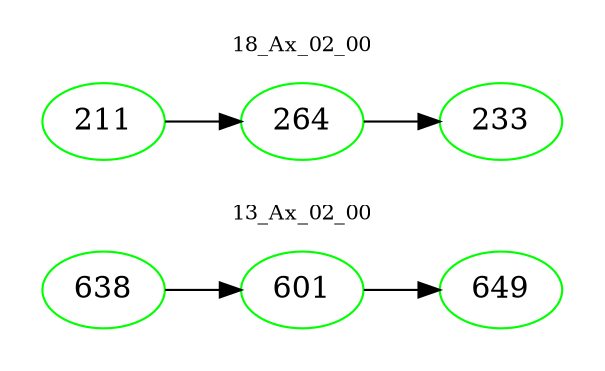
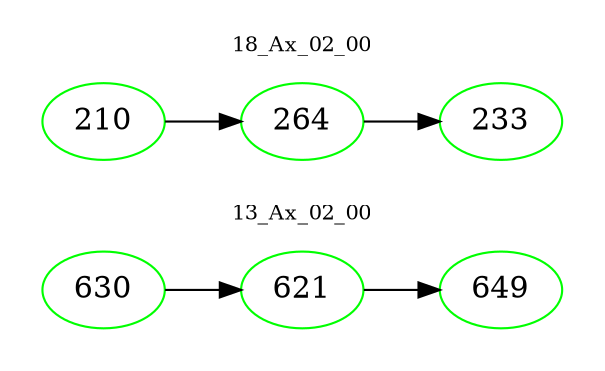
(104, 122) -> (104, 122)
(104, 290) -> (104, 290)
(302, 290) -> (302, 290)
